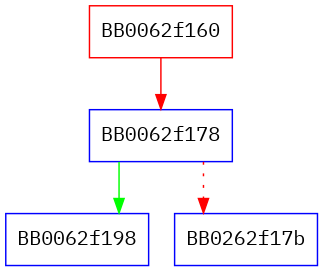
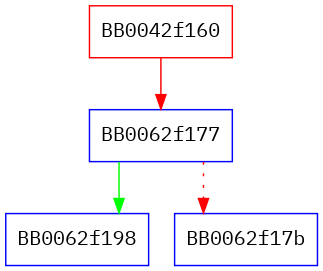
(161, 32) -> (161, 32)
(161, 136) -> (161, 136)
(246, 240) -> (246, 240)
